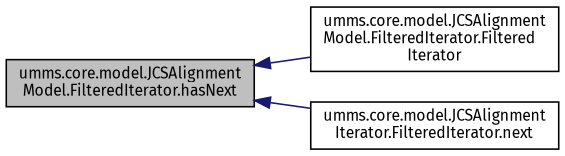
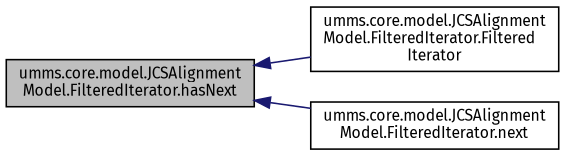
(435, 126) -> (435, 126)
